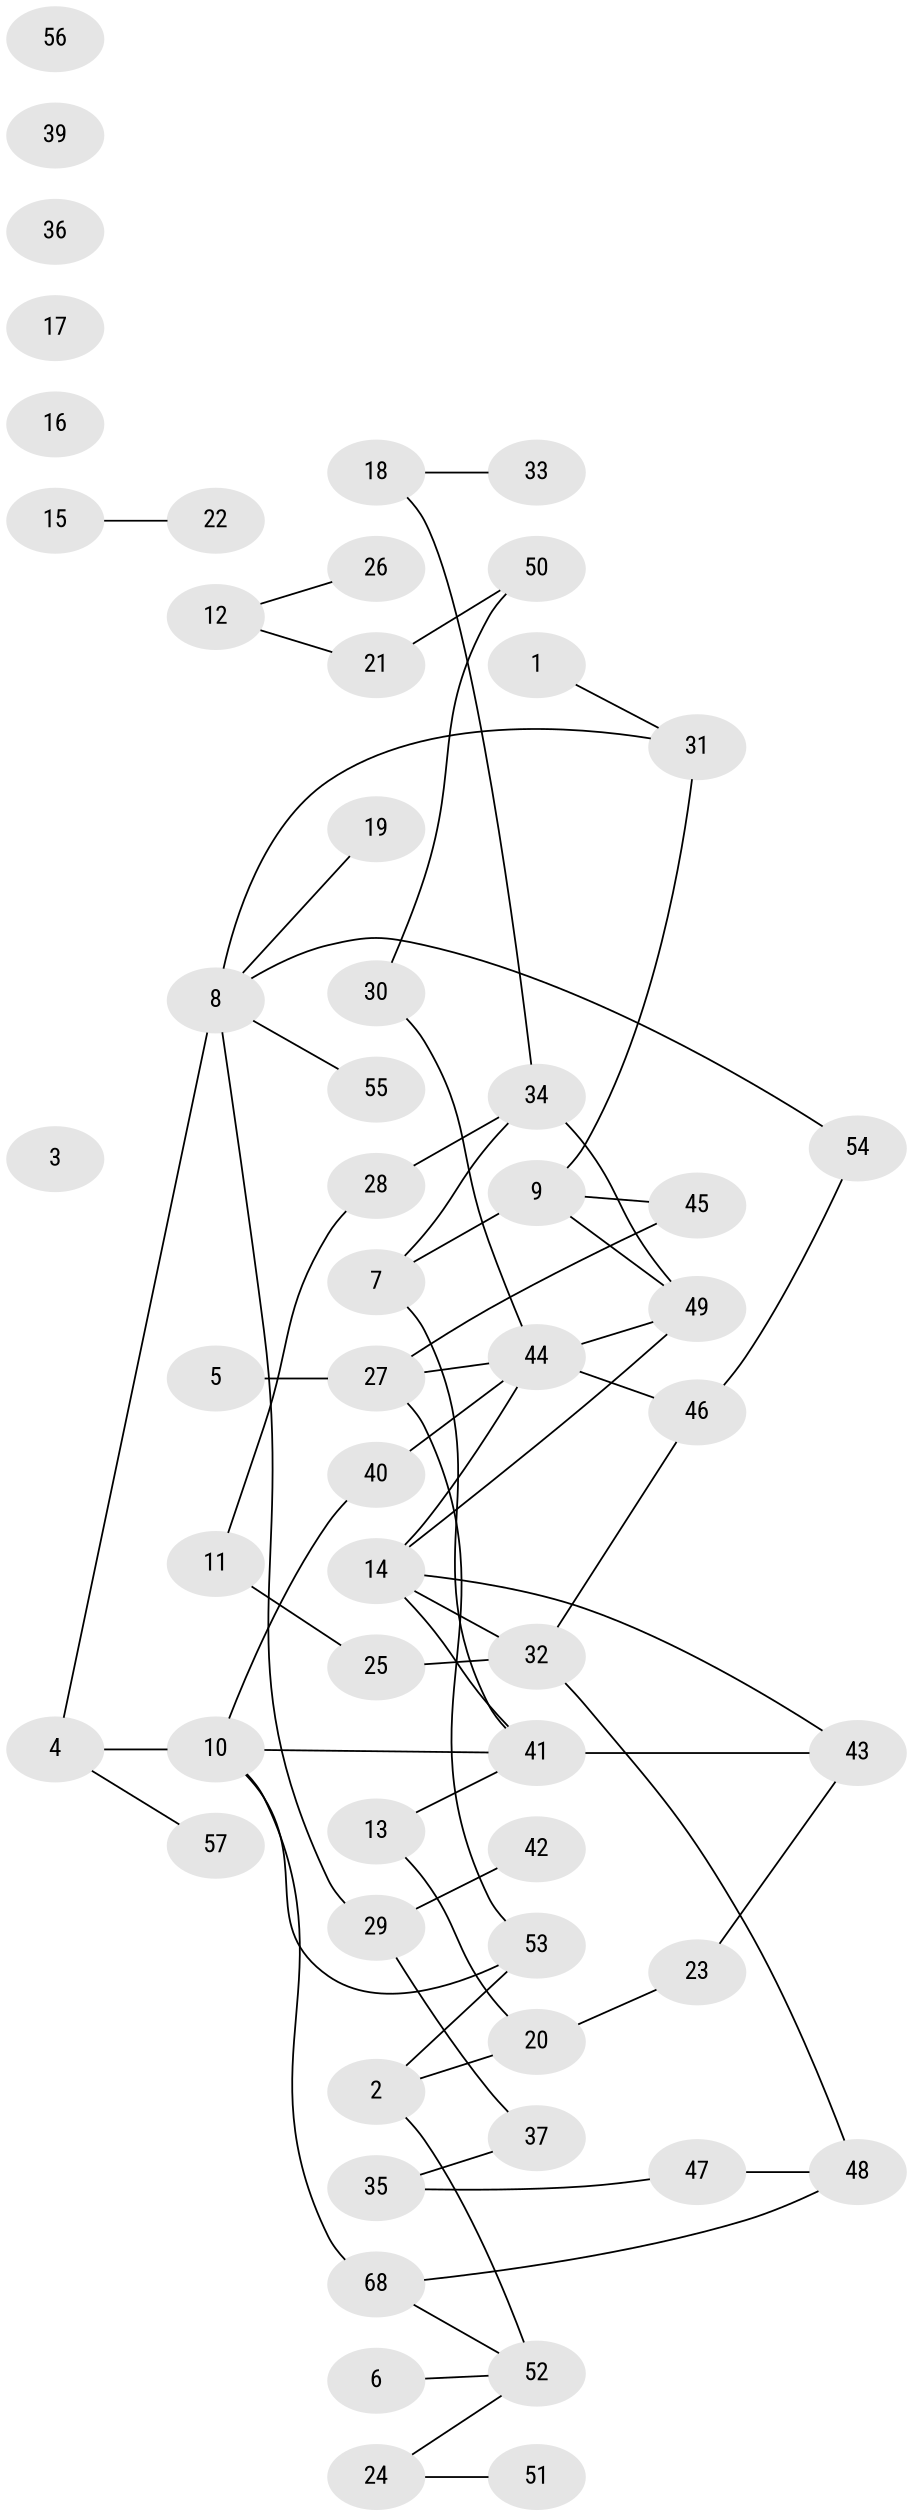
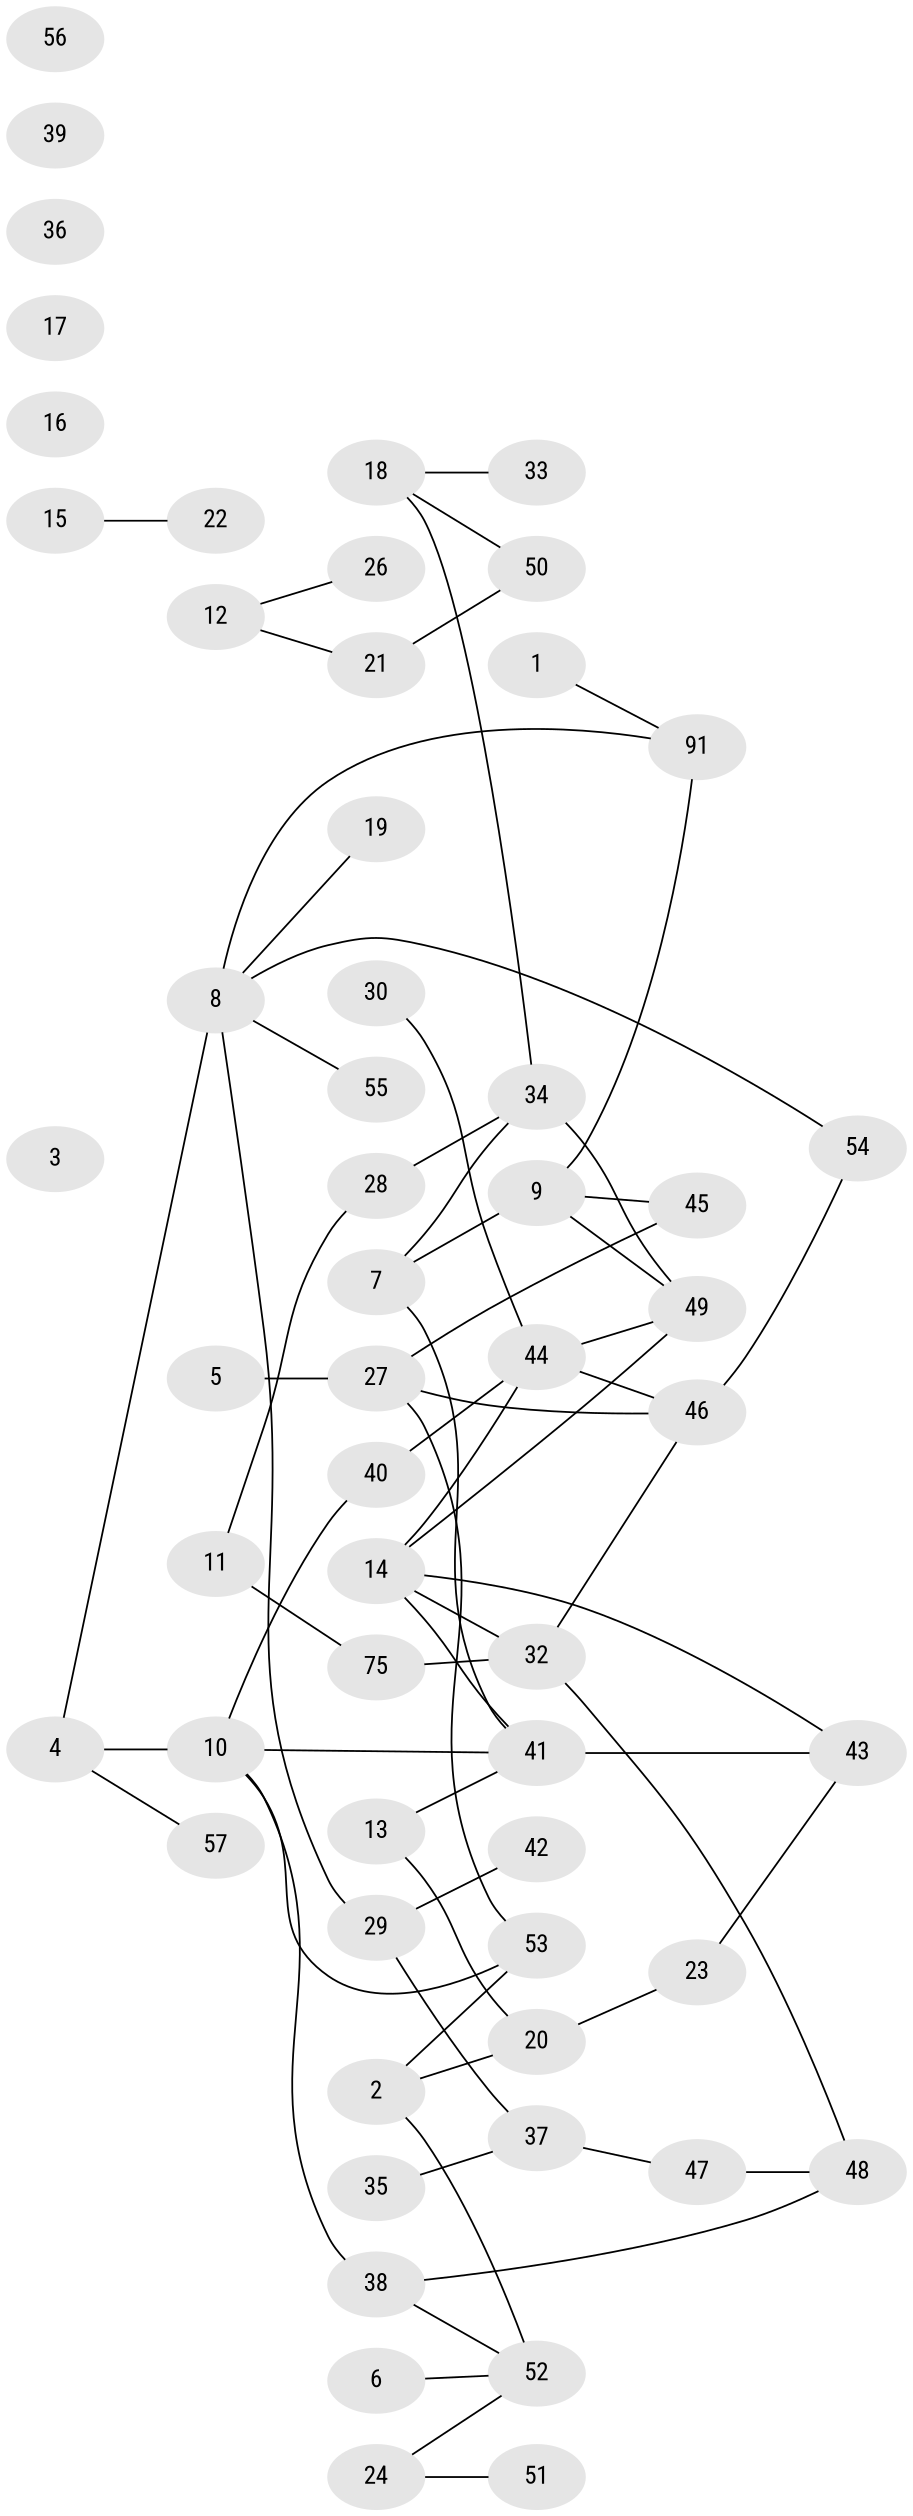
(697, 747) -> (697, 747)
(445, 776) -> (457, 521)
(457, 1368) -> (534, 1410)
(376, 1667) -> (376, 1667)
(538, 2189) -> (617, 2155)
(376, 2284) -> (376, 2284)
